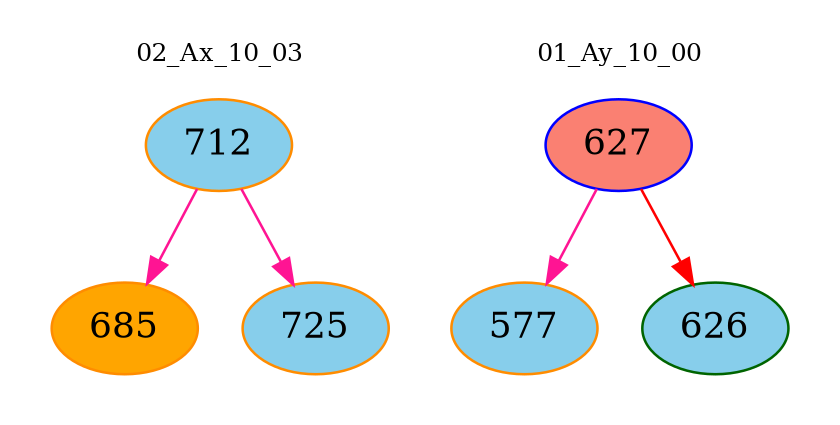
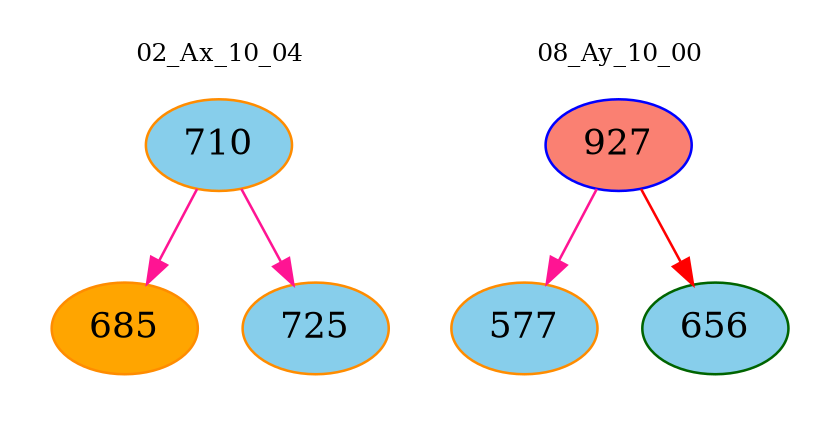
(220, 55) -> (220, 55)
(620, 55) -> (620, 55)
(219, 145) -> (219, 145)
(619, 145) -> (619, 145)
(715, 328) -> (715, 328)
